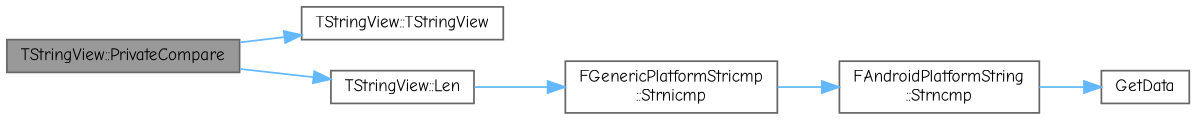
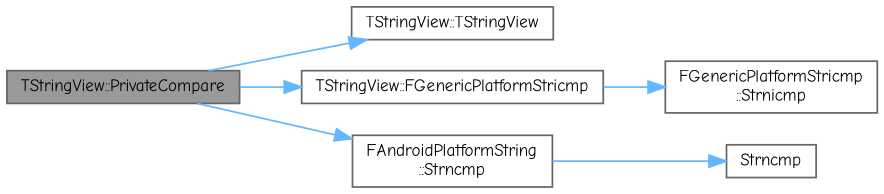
(402, 87) -> (452, 87)
(800, 87) -> (266, 119)
(1145, 87) -> (771, 161)
